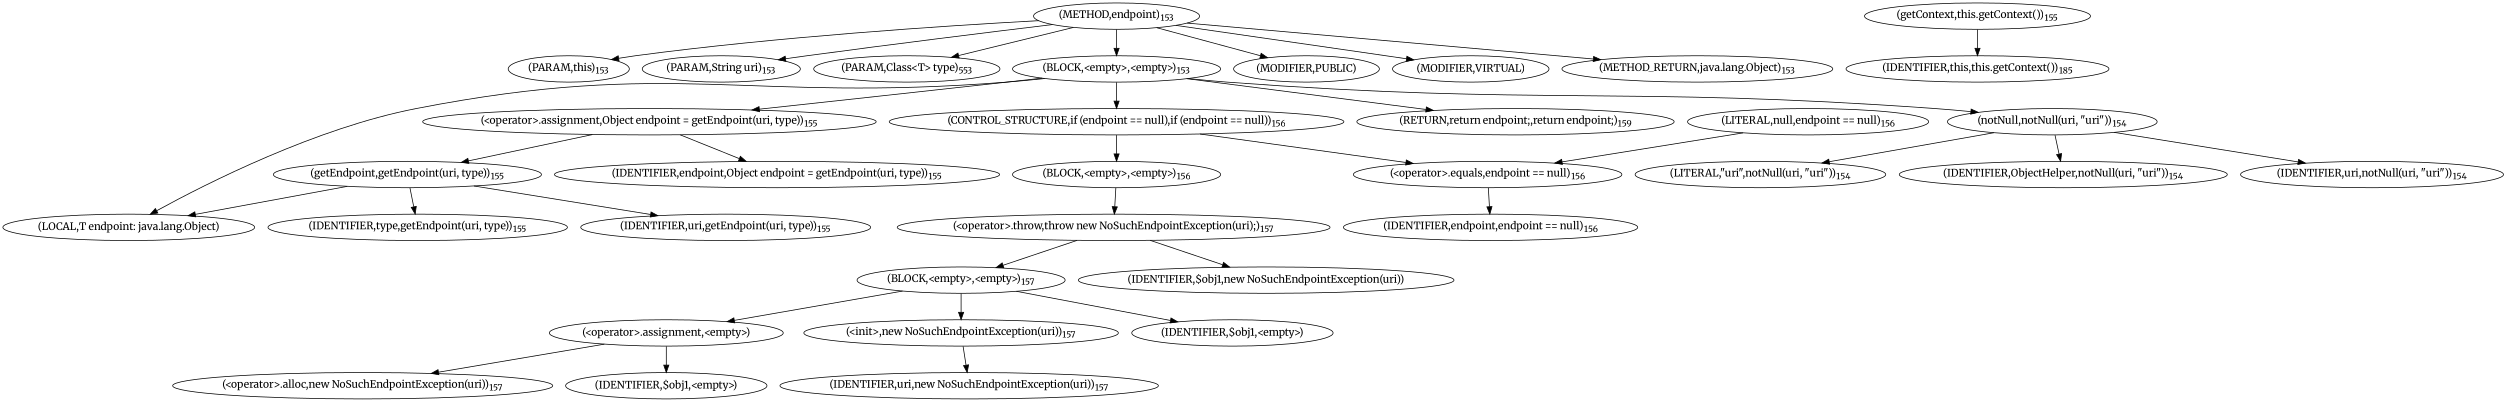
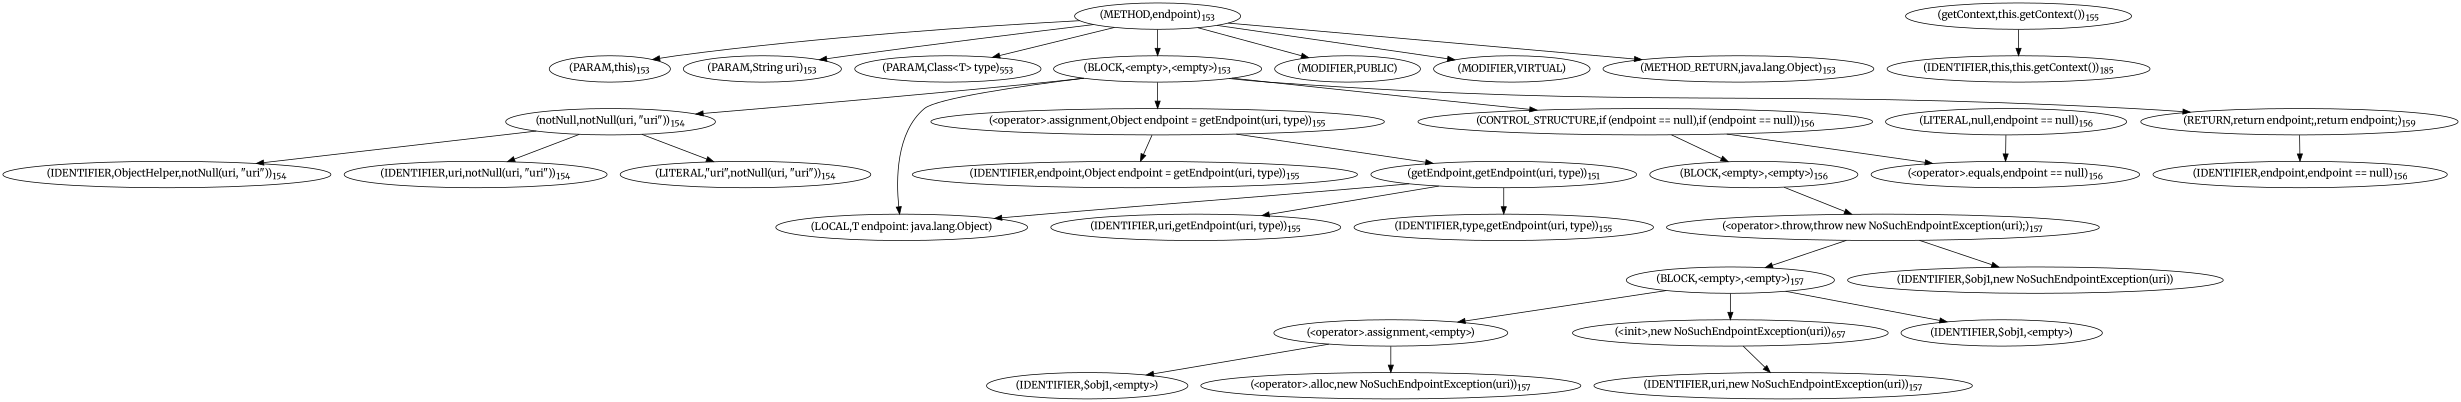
(498, 173) -> (1594, 173)
(1489, 197) -> (2300, 145)
(1069, 332) -> (1839, 332)
